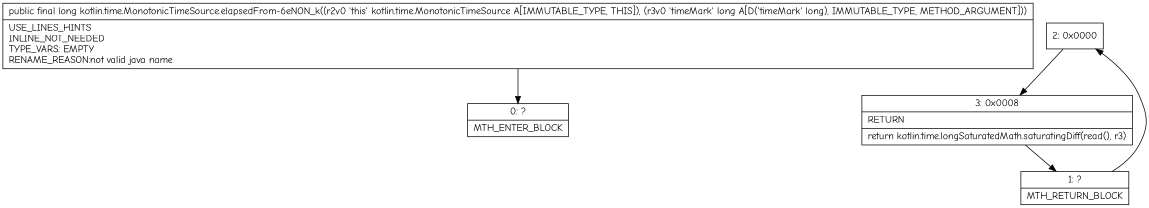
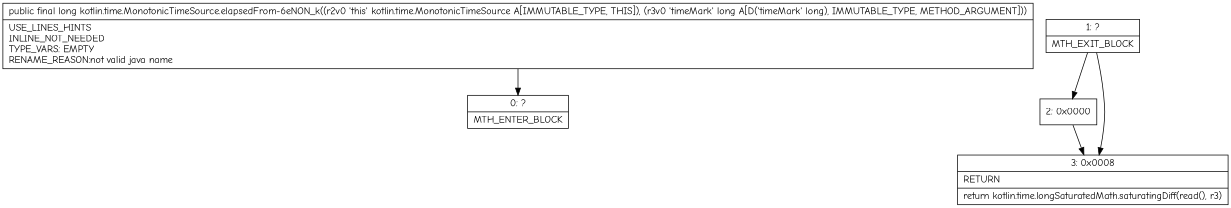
(1038, 156) -> (1104, 100)
(1075, 196) -> (1093, 44)
